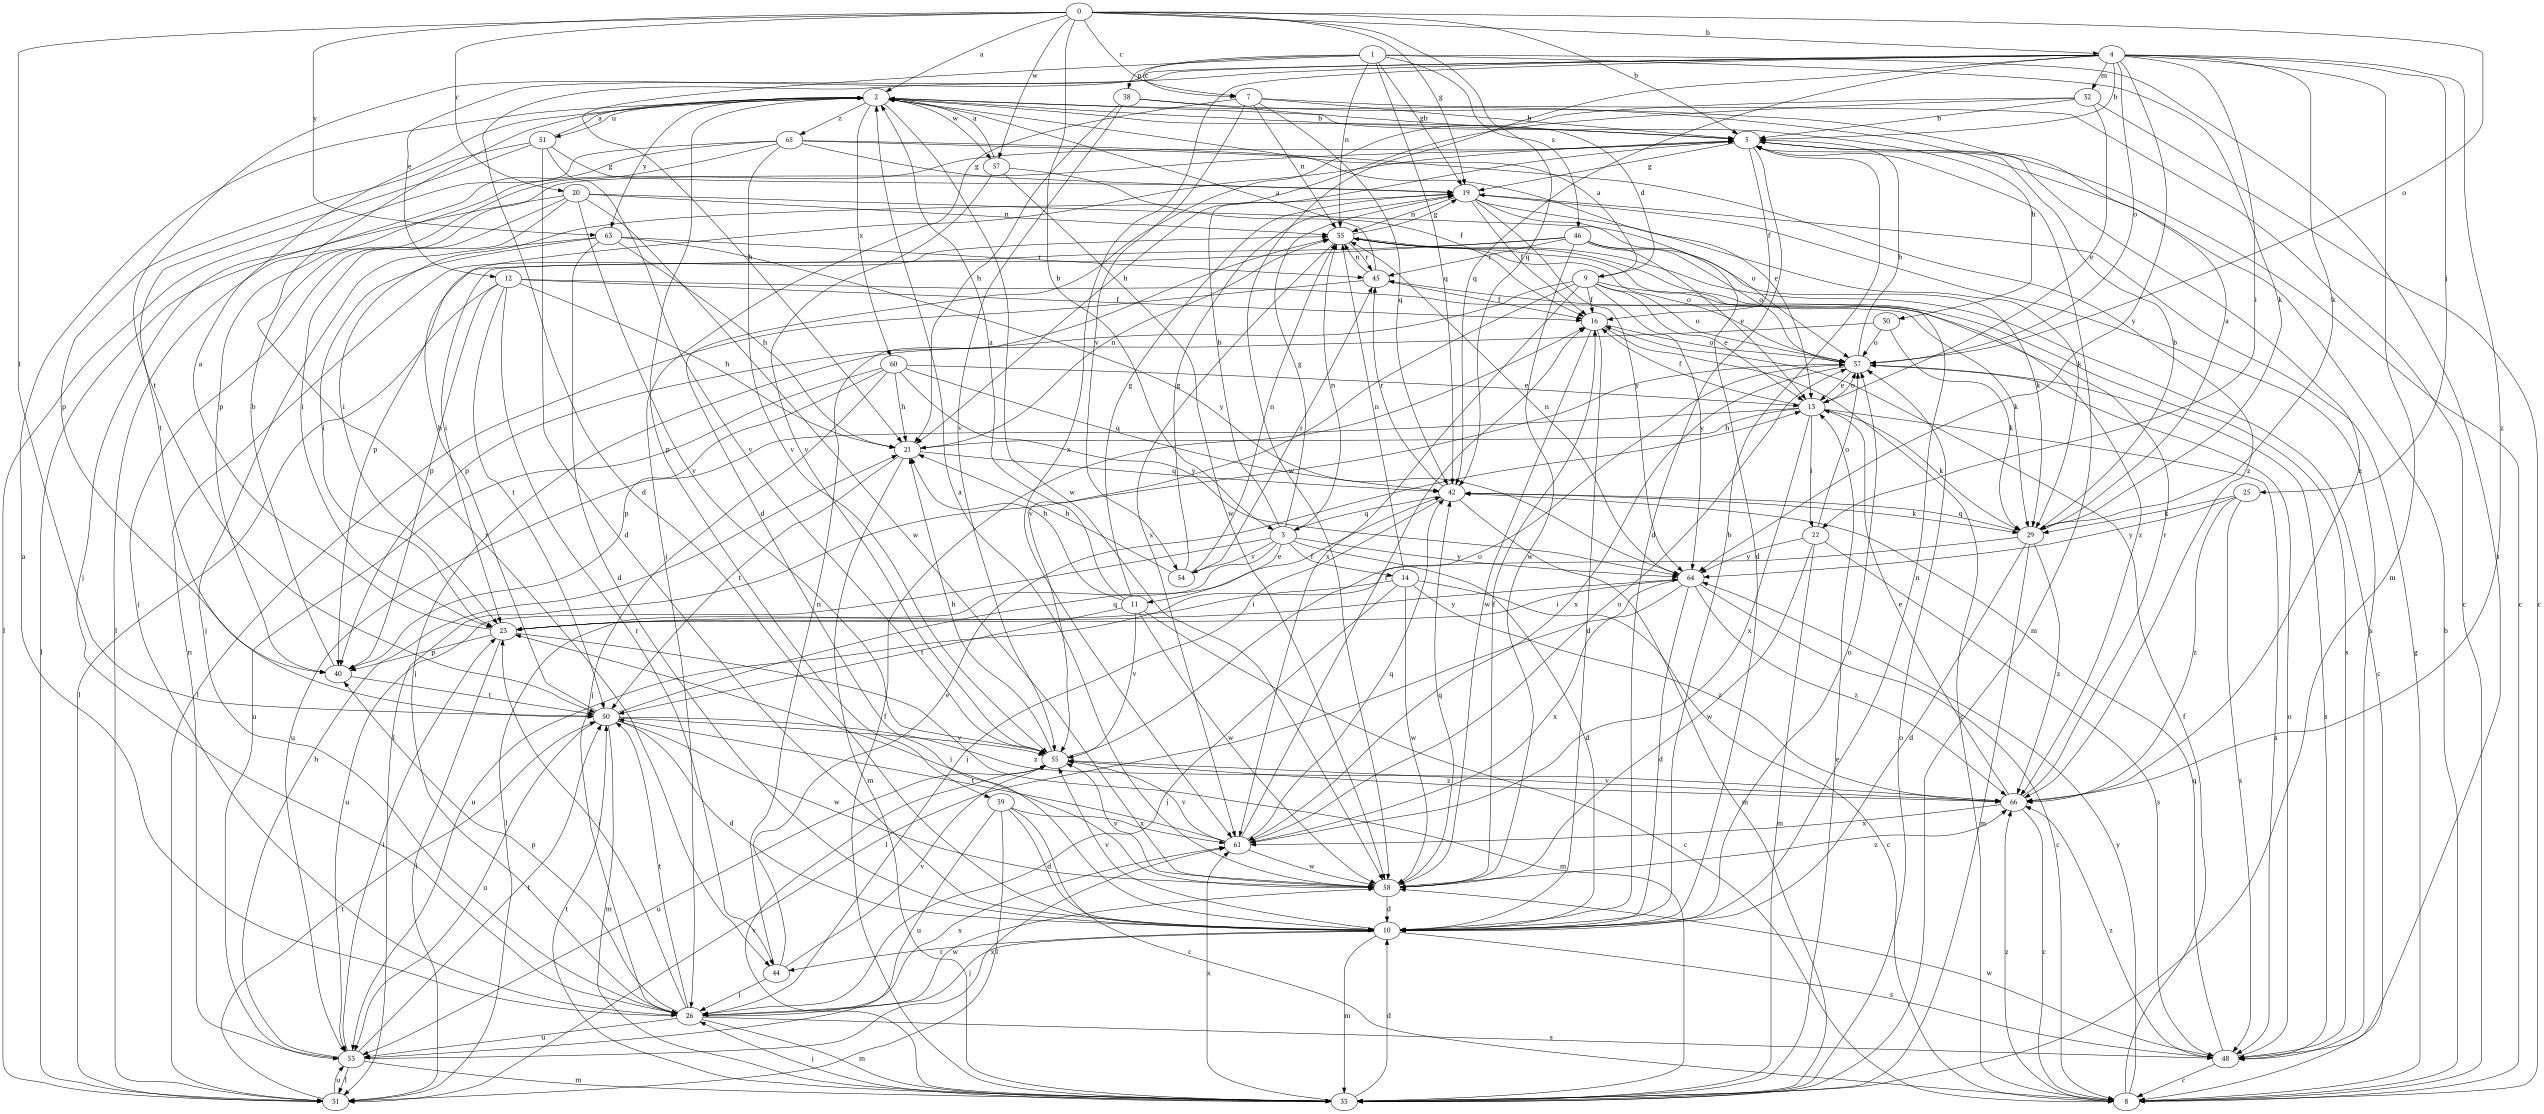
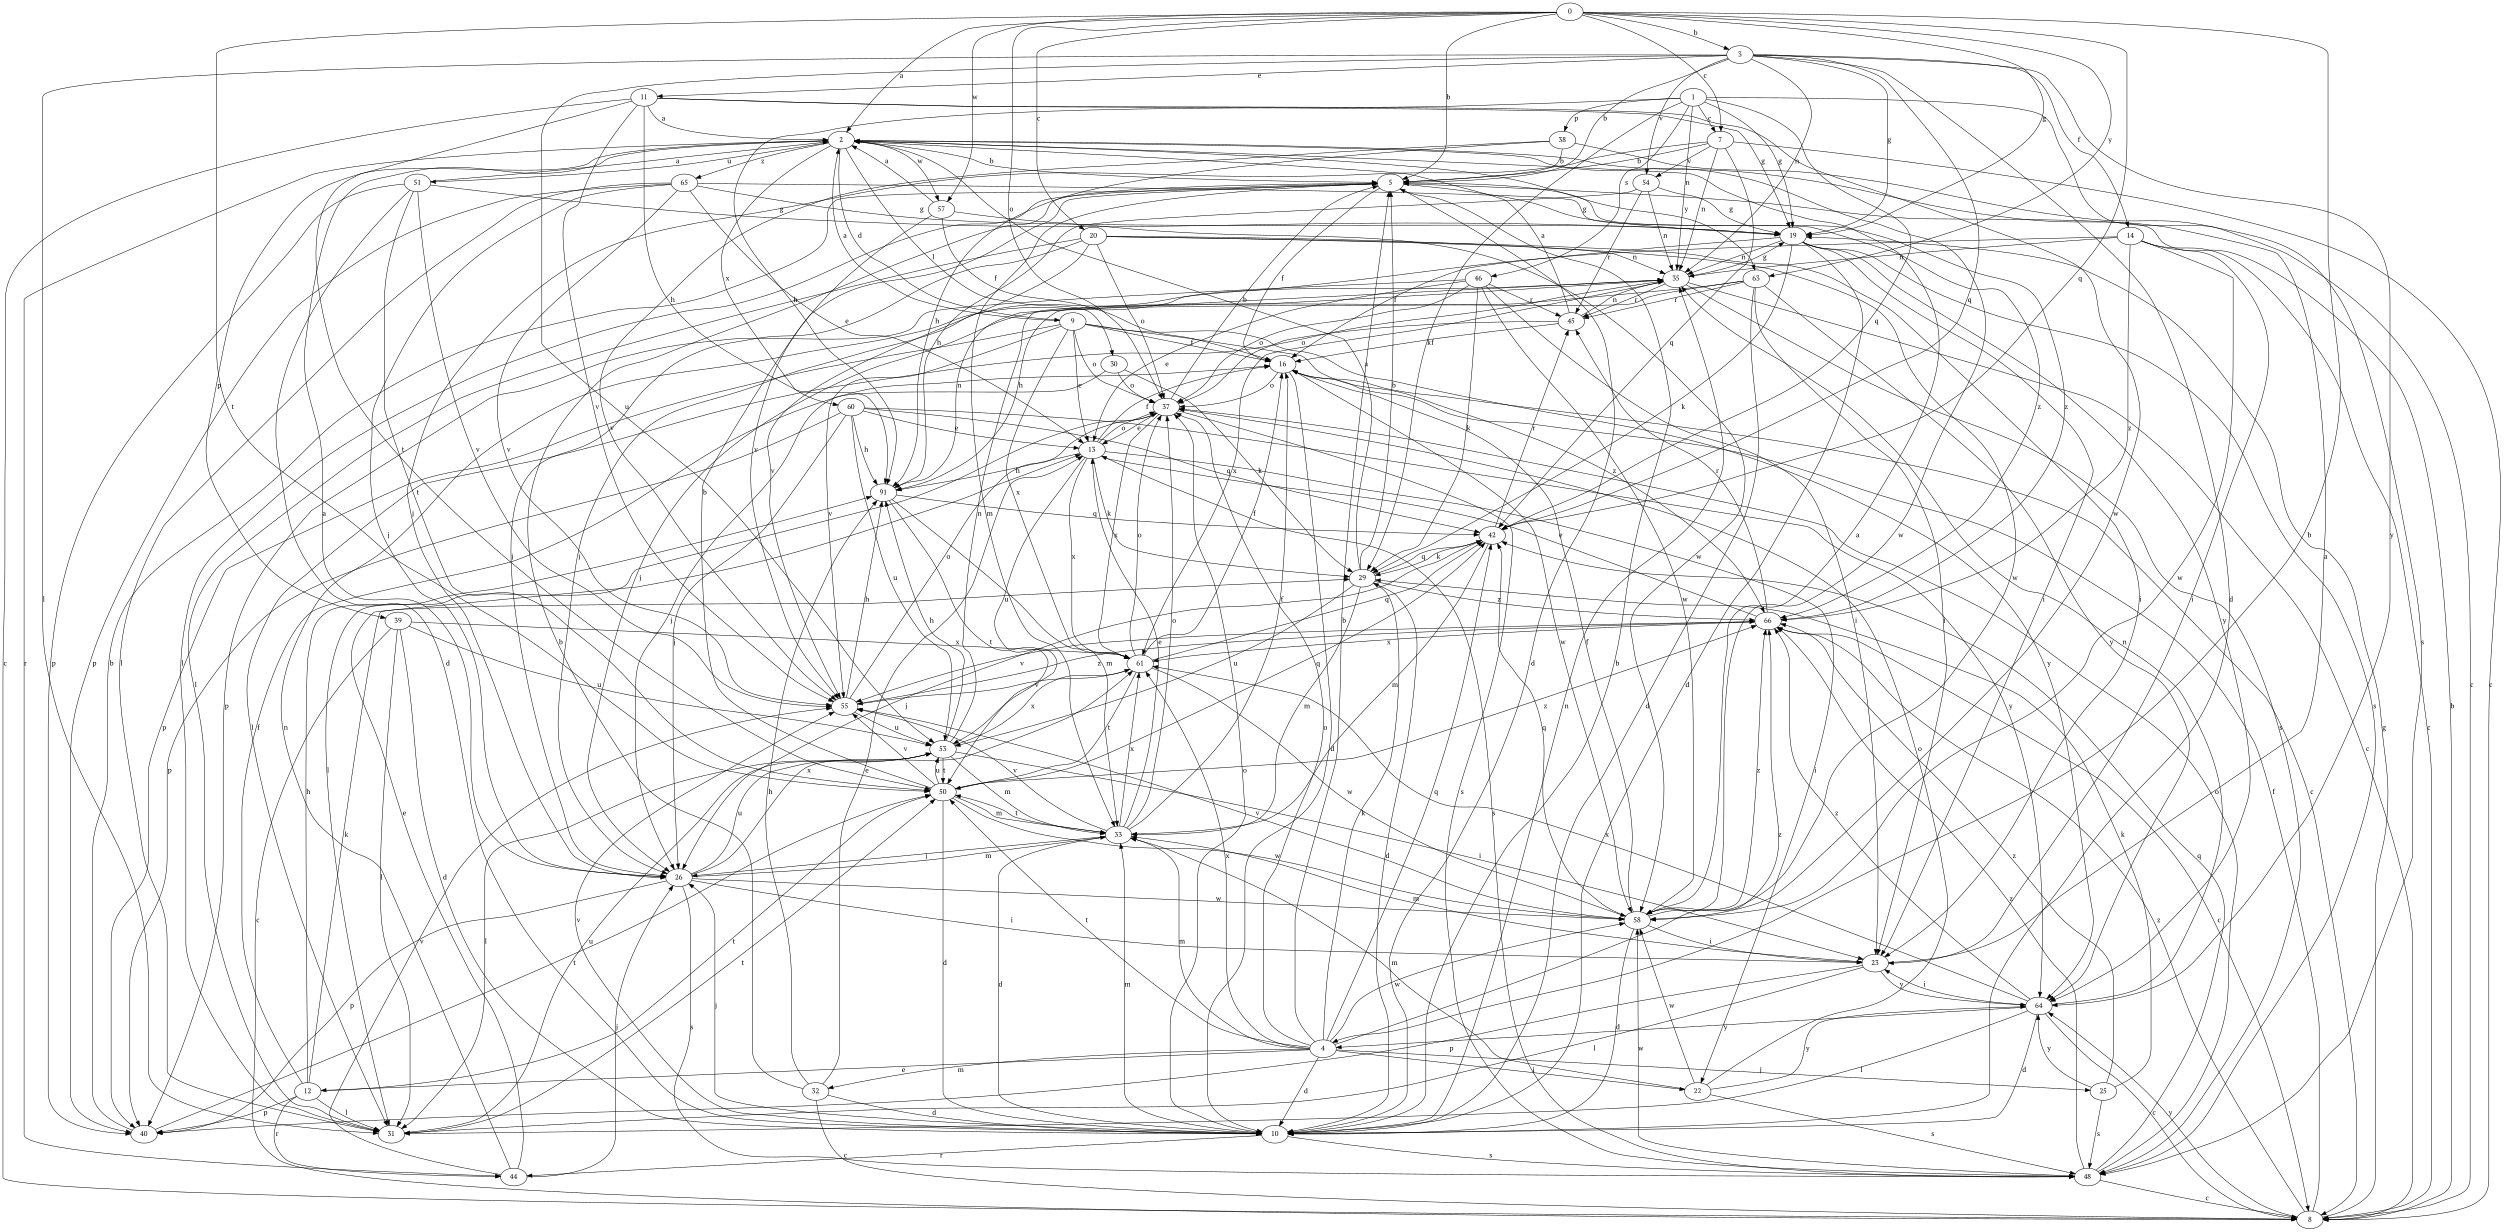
(2034, 215) -> (933, 257)
(2043, 389) -> (1684, 1027)
(908, 450) -> (884, 493)
(1368, 509) -> (1943, 337)
(658, 865) -> none
